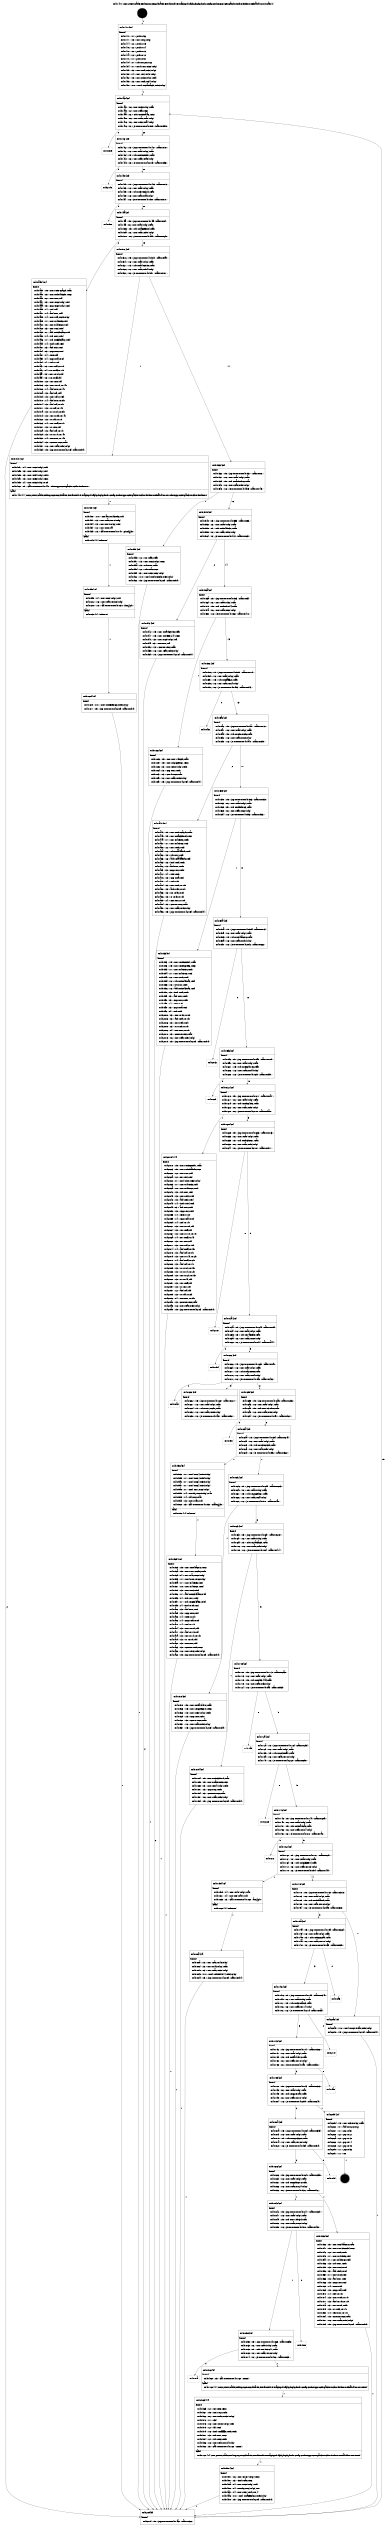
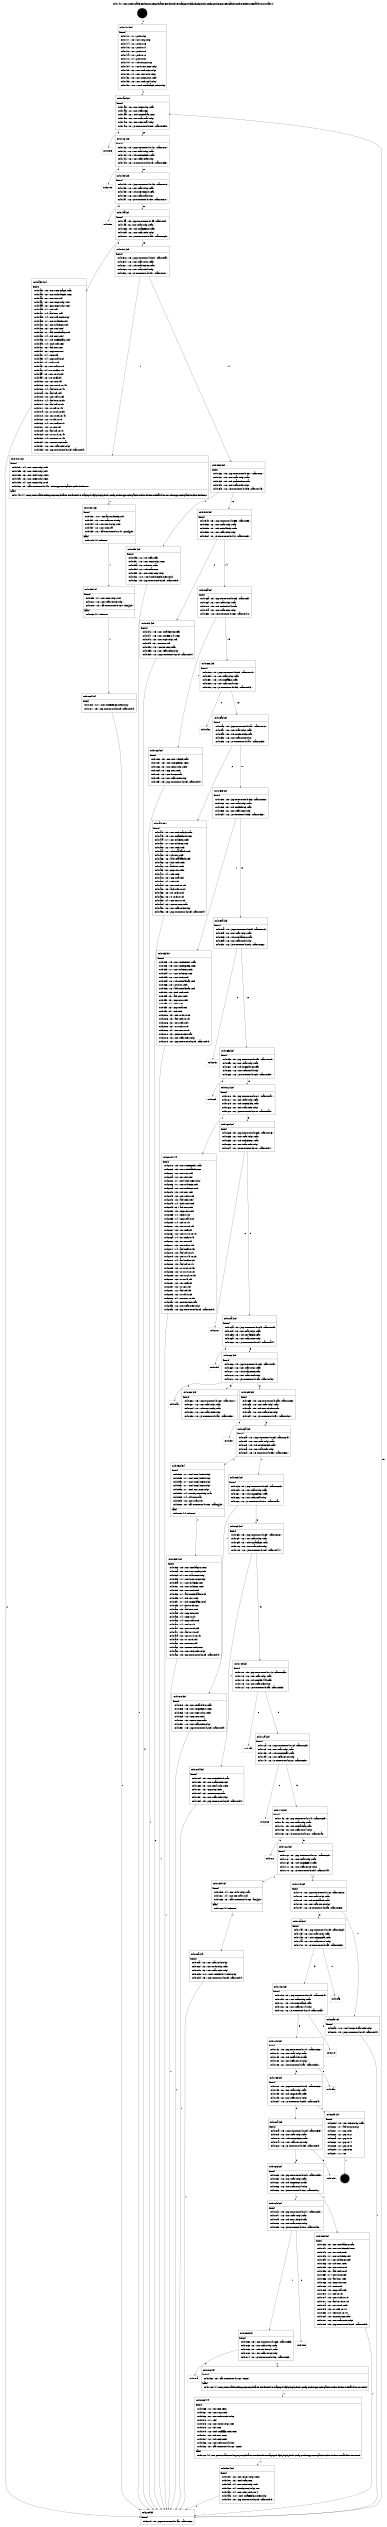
(118, 206) -> (118, 206)
